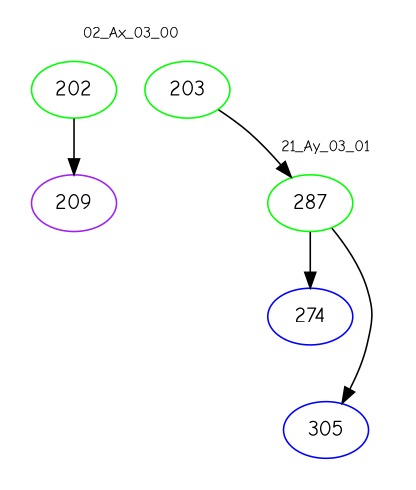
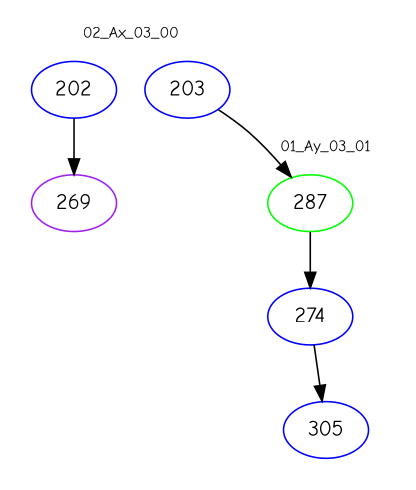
(74, 90) -> (74, 90)
(187, 90) -> (187, 90)
(326, 147) -> (326, 147)
(74, 203) -> (74, 203)
(371, 305) -> (317, 365)
